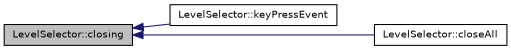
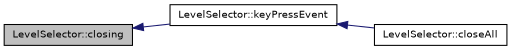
(259, 35) -> (361, 27)
